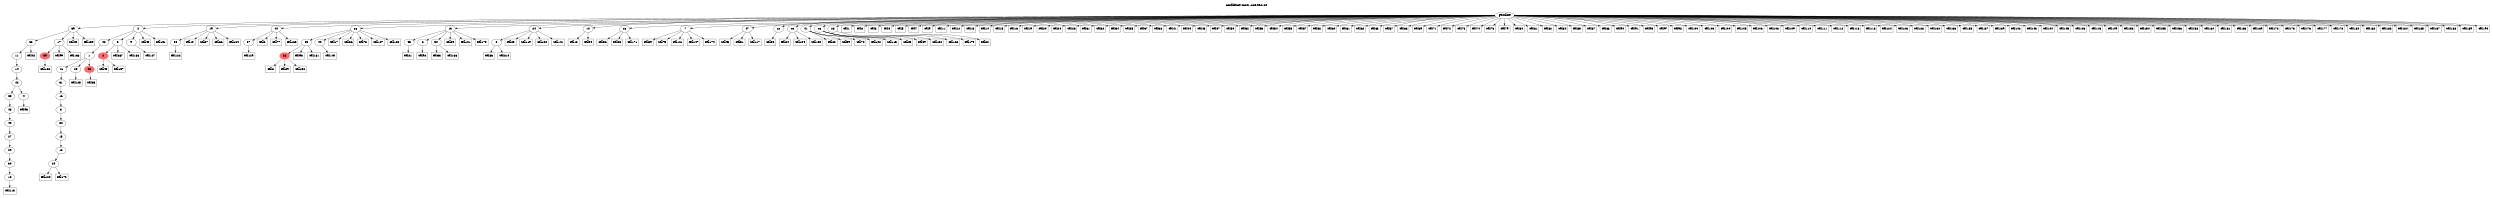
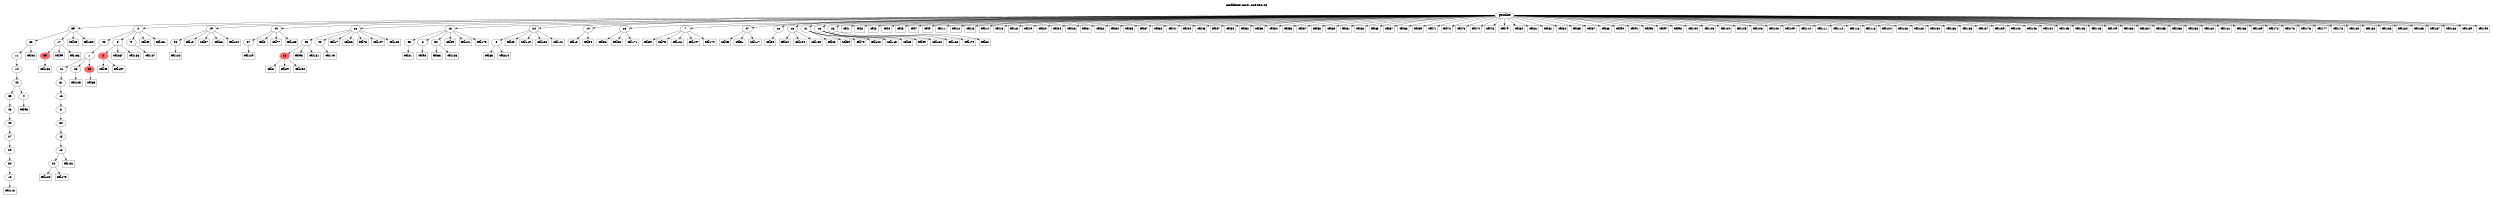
none -> (68, 164)
